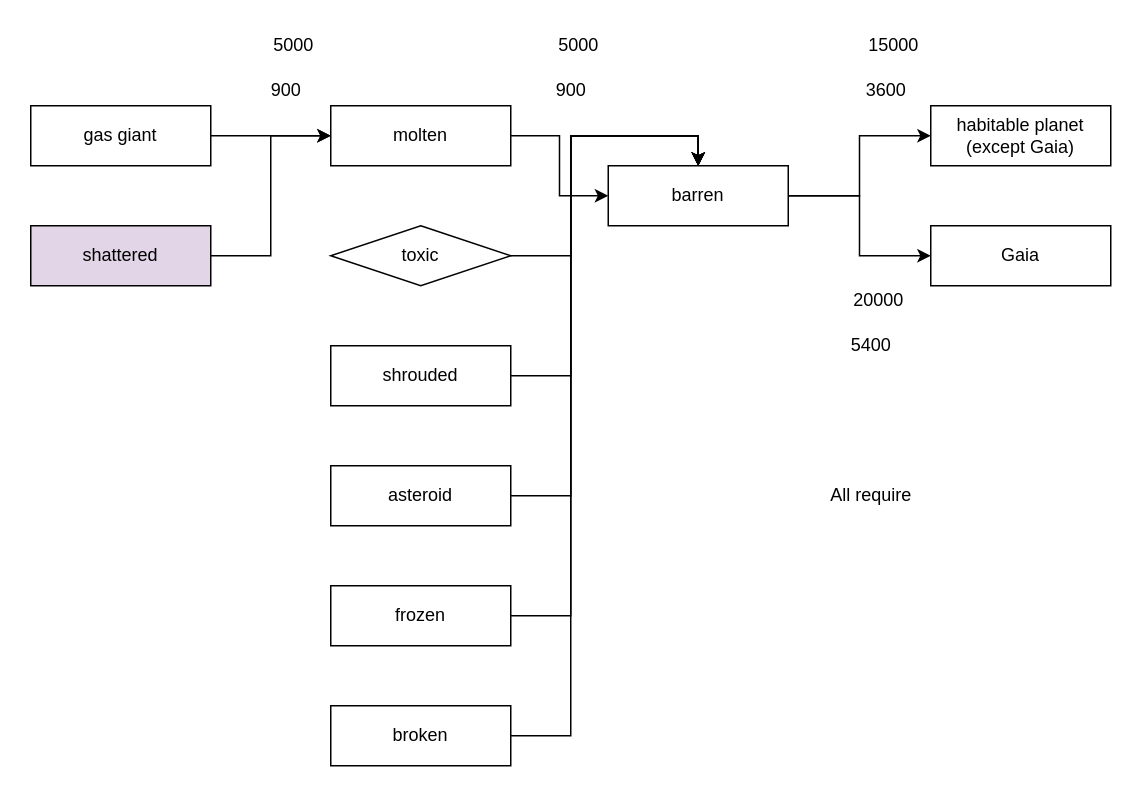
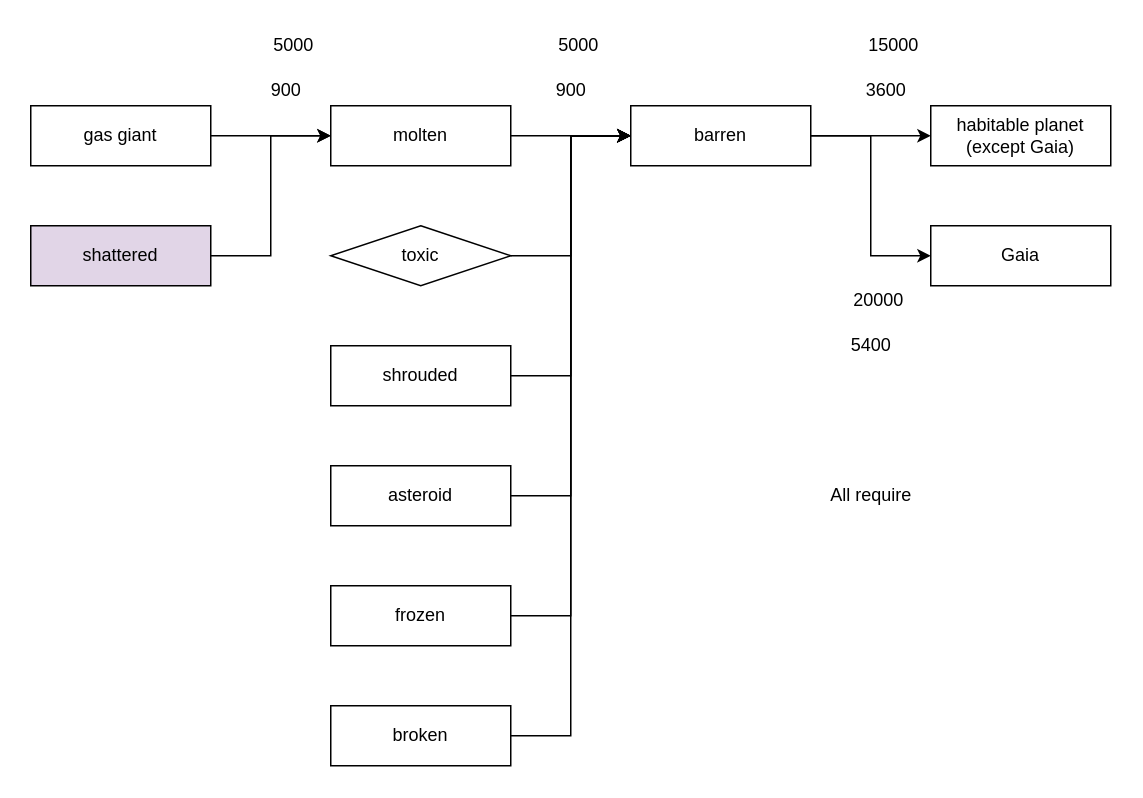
(698, 196) -> (721, 136)
